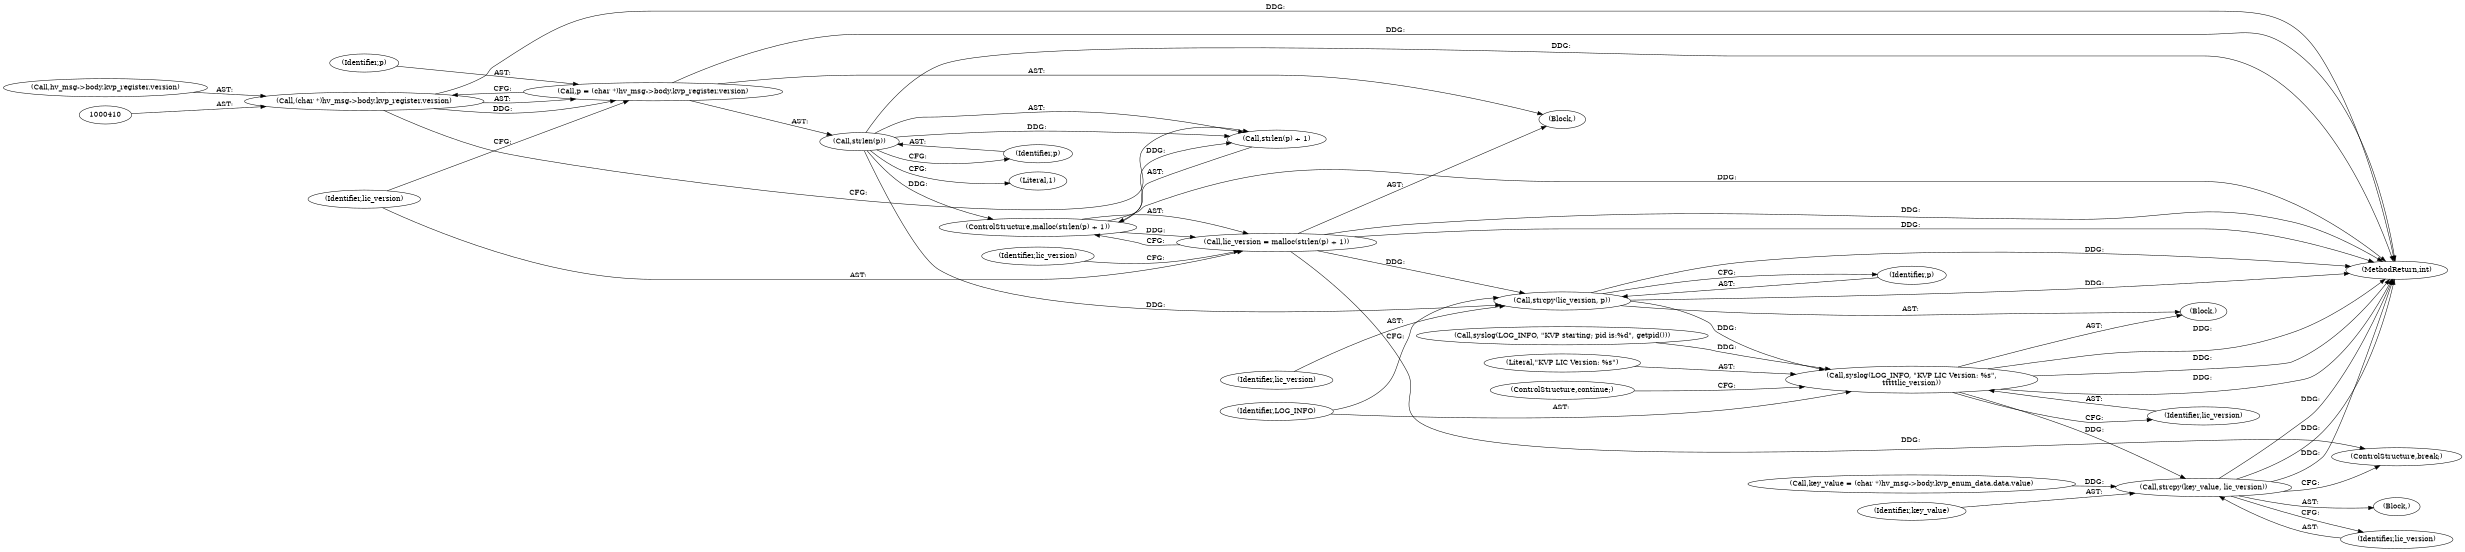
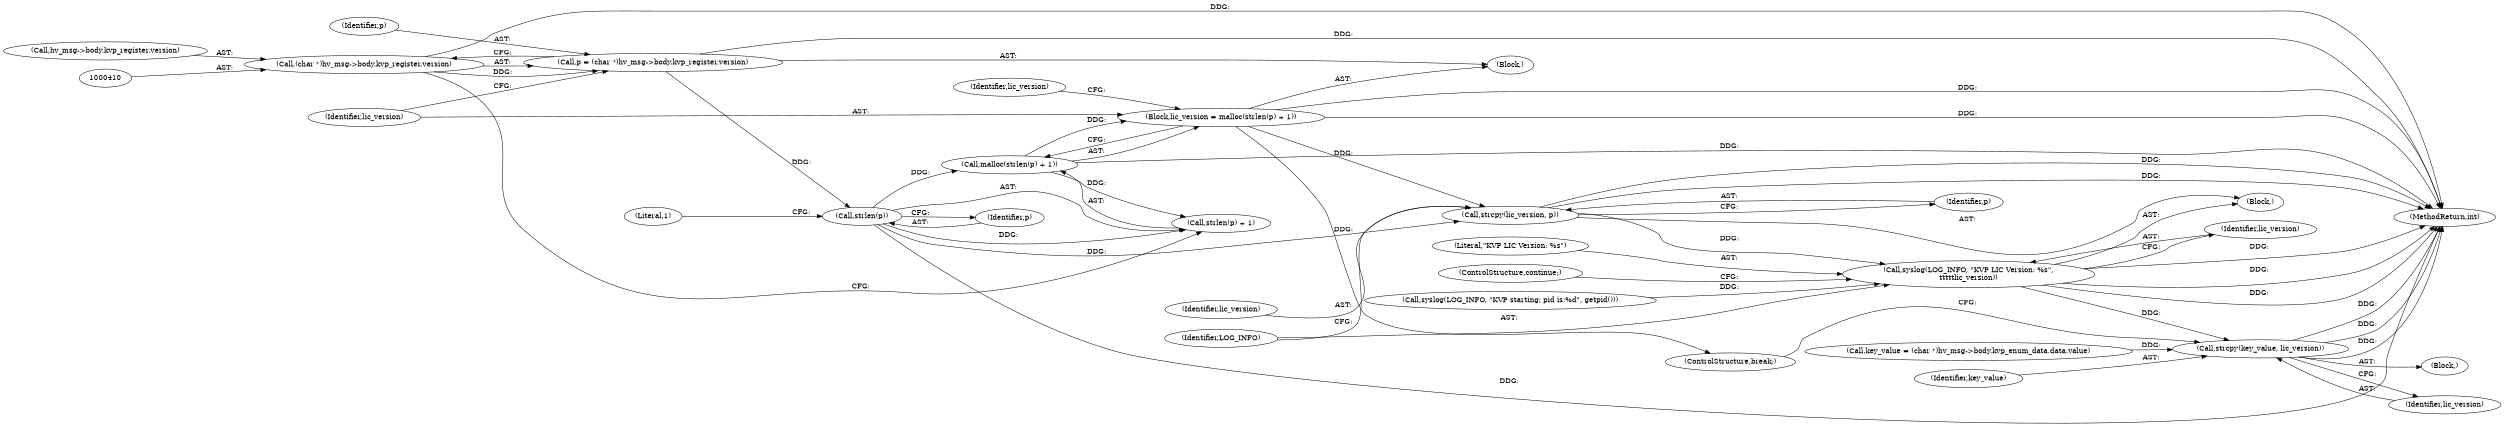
(801, 122) -> (802, 163)
(934, 179) -> (750, 216)
(1038, 227) -> (1010, 165)
(1277, 243) -> (1221, 117)
(2331, 485) -> (1983, 315)
